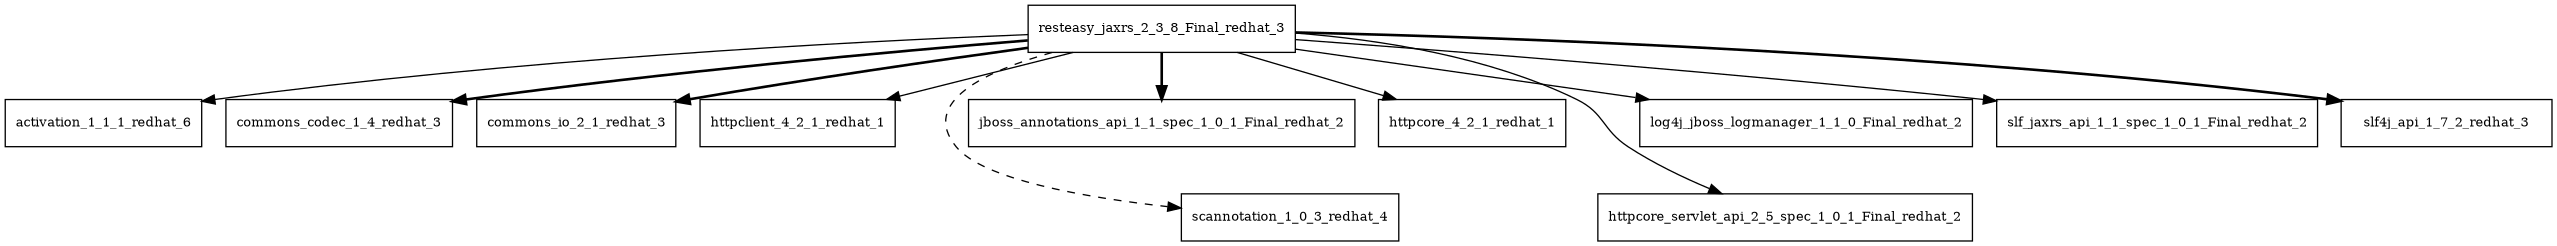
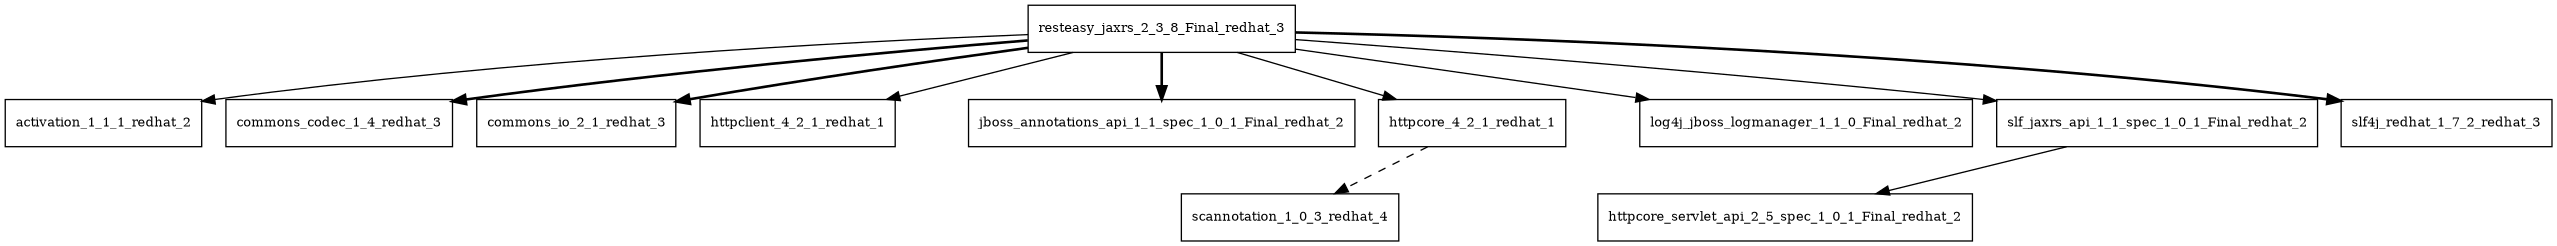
(1496, 68) -> (1978, 169)
(103, 123) -> (103, 123)
(2447, 123) -> (2447, 123)
(981, 165) -> (1387, 167)
